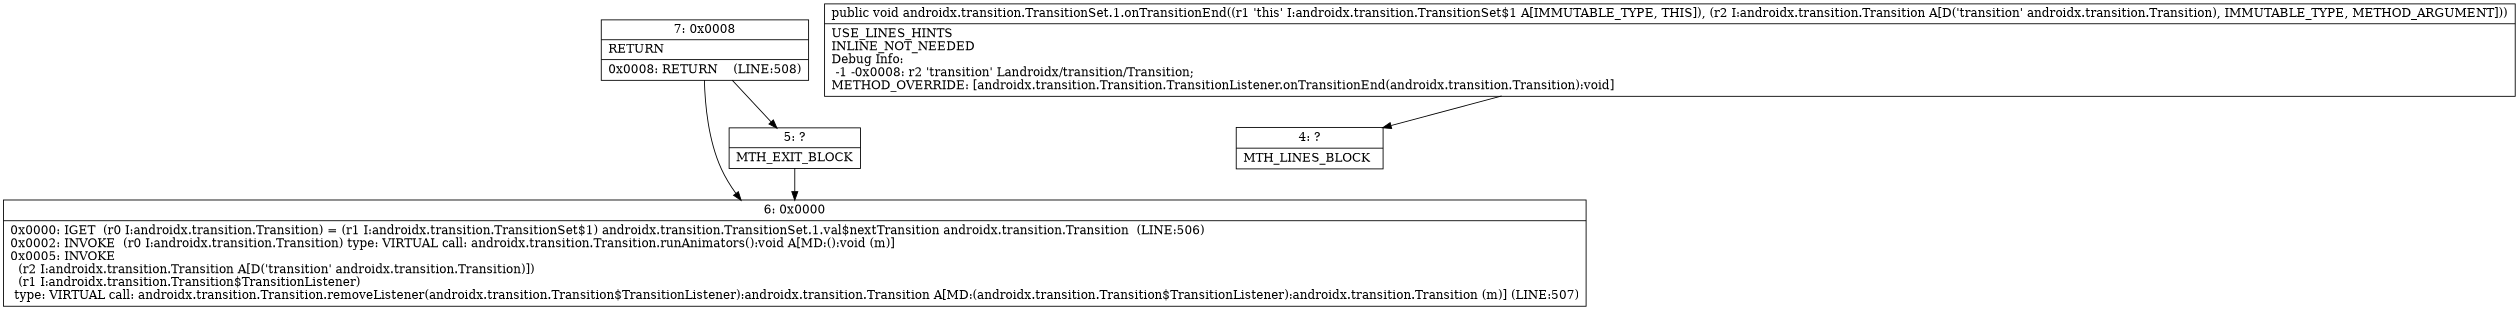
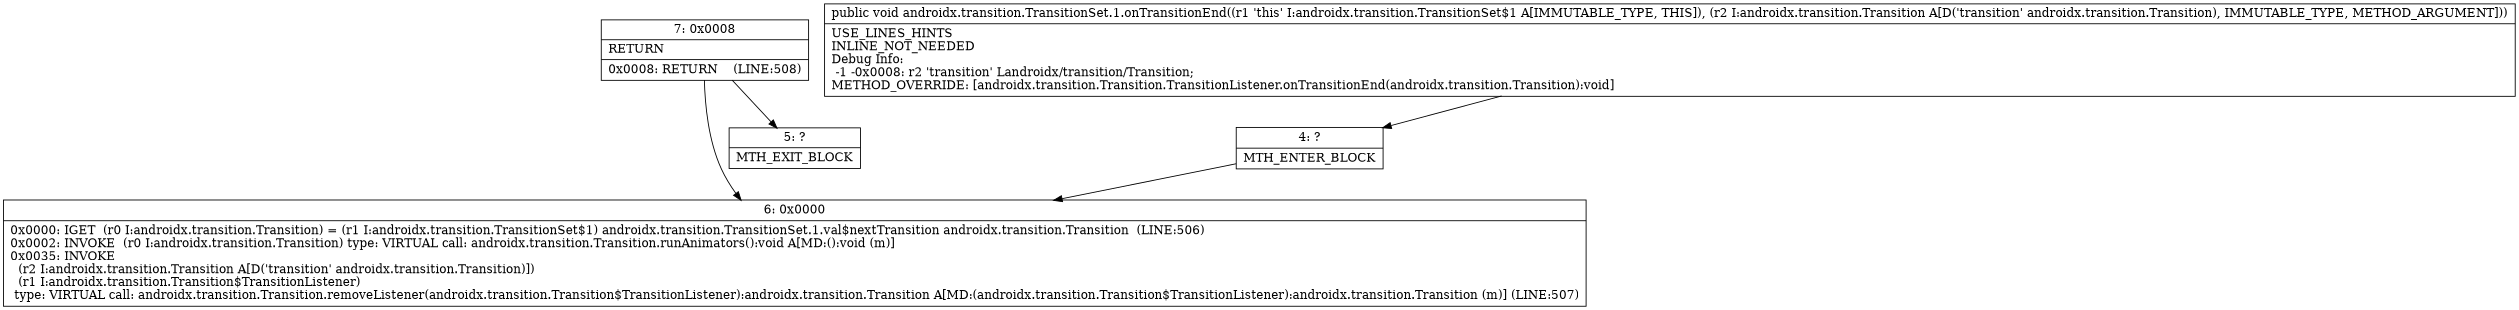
(1307, 158) -> (1310, 158)
(795, 180) -> (1149, 181)
(67, 257) -> (67, 257)
